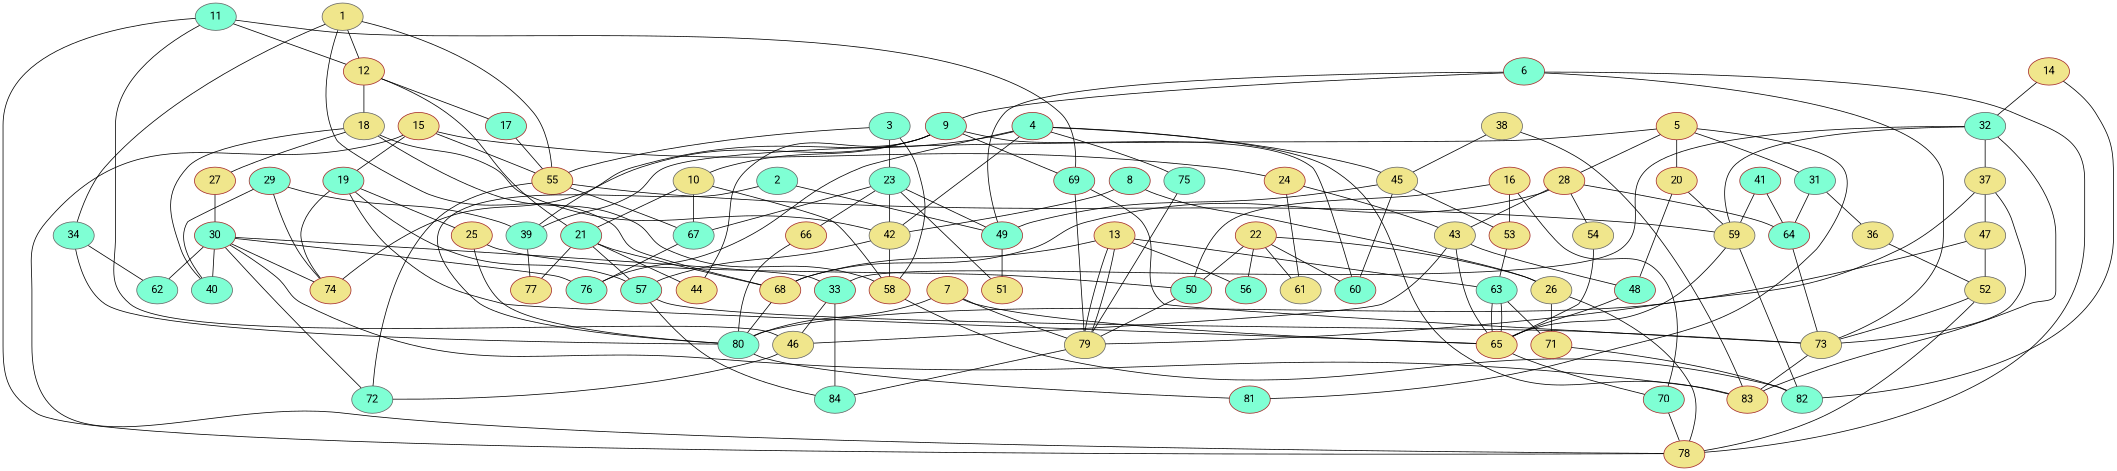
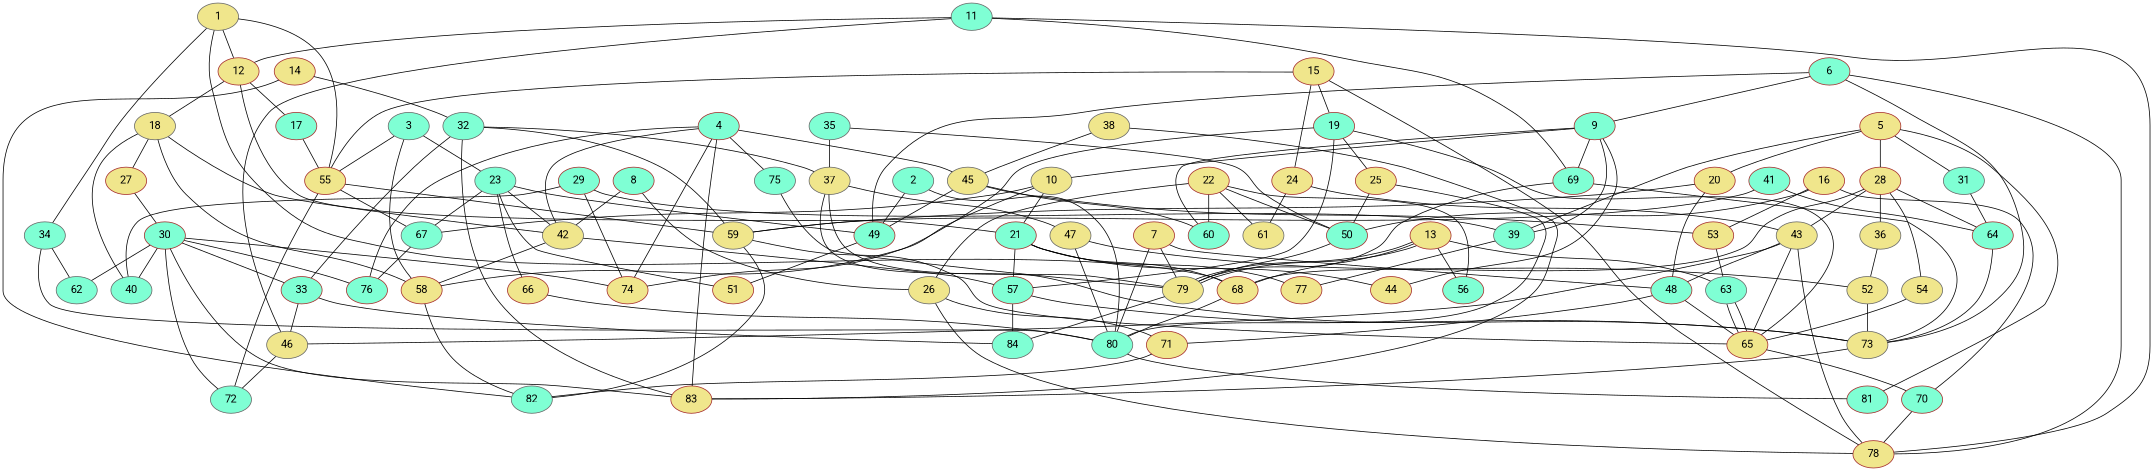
none -> (830, 126)
(1846, 210) -> (1880, 208)
(1522, 316) -> (1409, 328)
(1218, 332) -> (1482, 275)
(1852, 401) -> (1815, 346)
